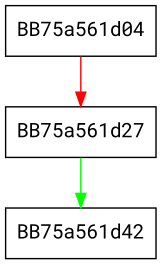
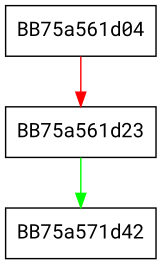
(81, 132) -> (81, 132)
(81, 233) -> (81, 233)
